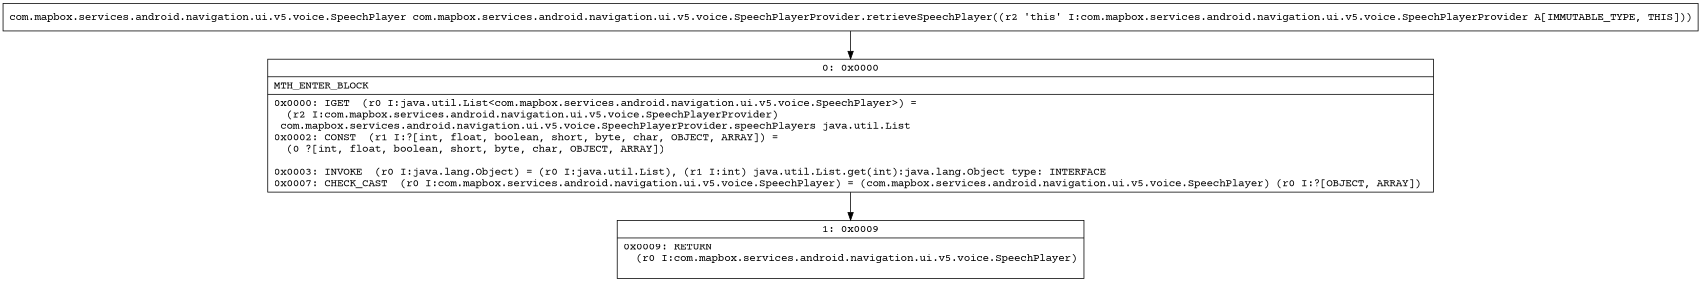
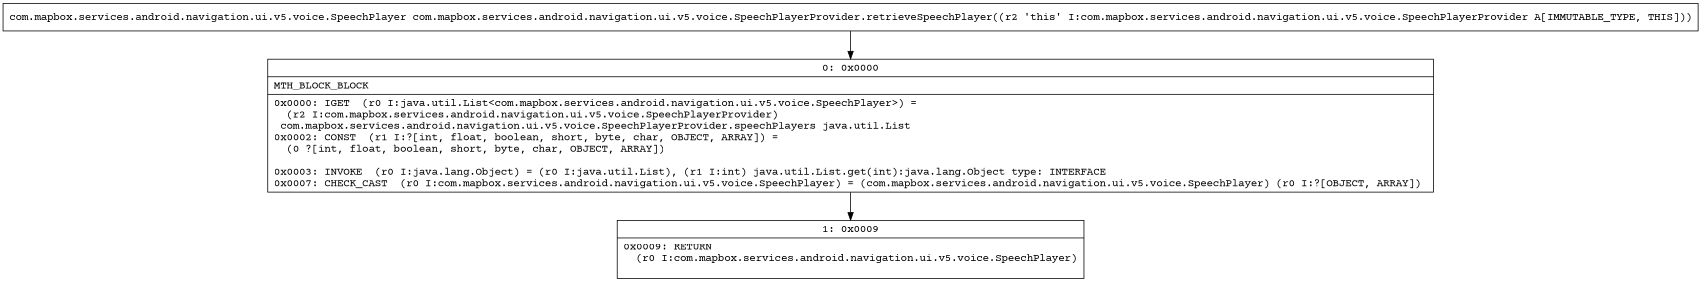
(321, 85) -> (321, 85)
